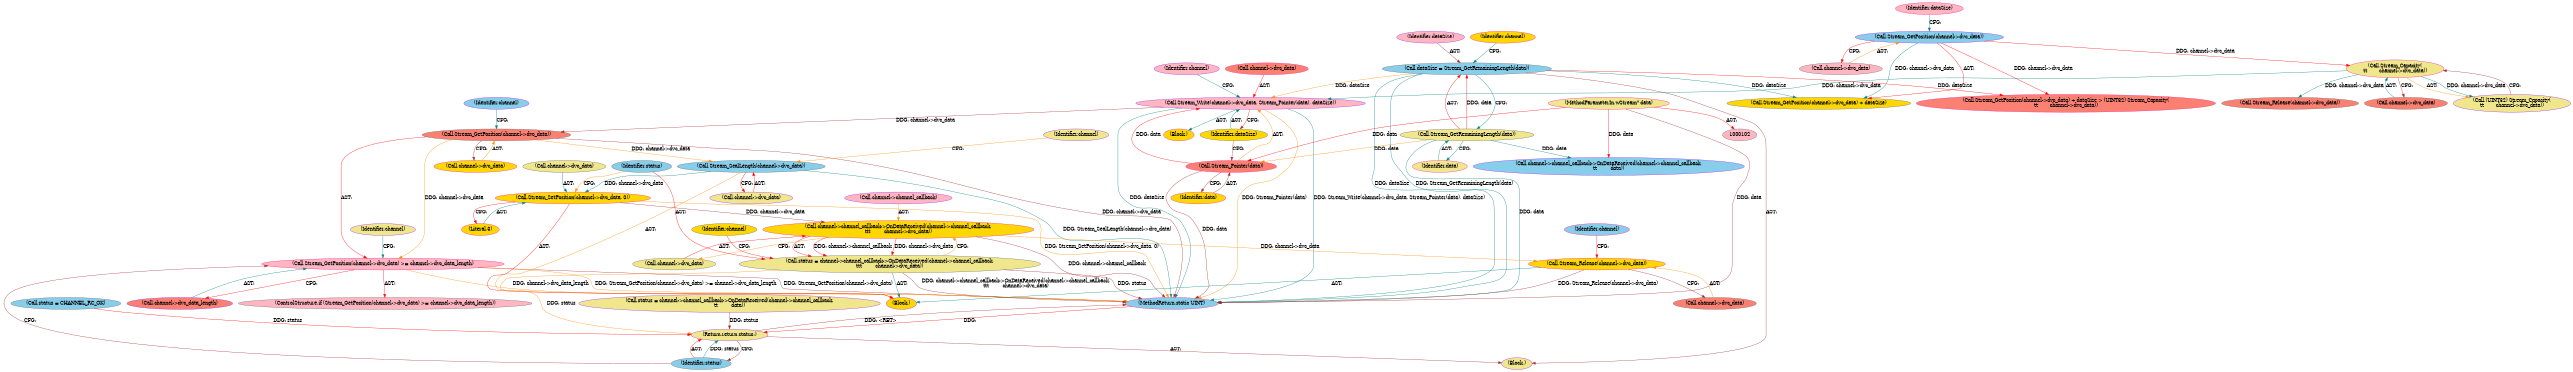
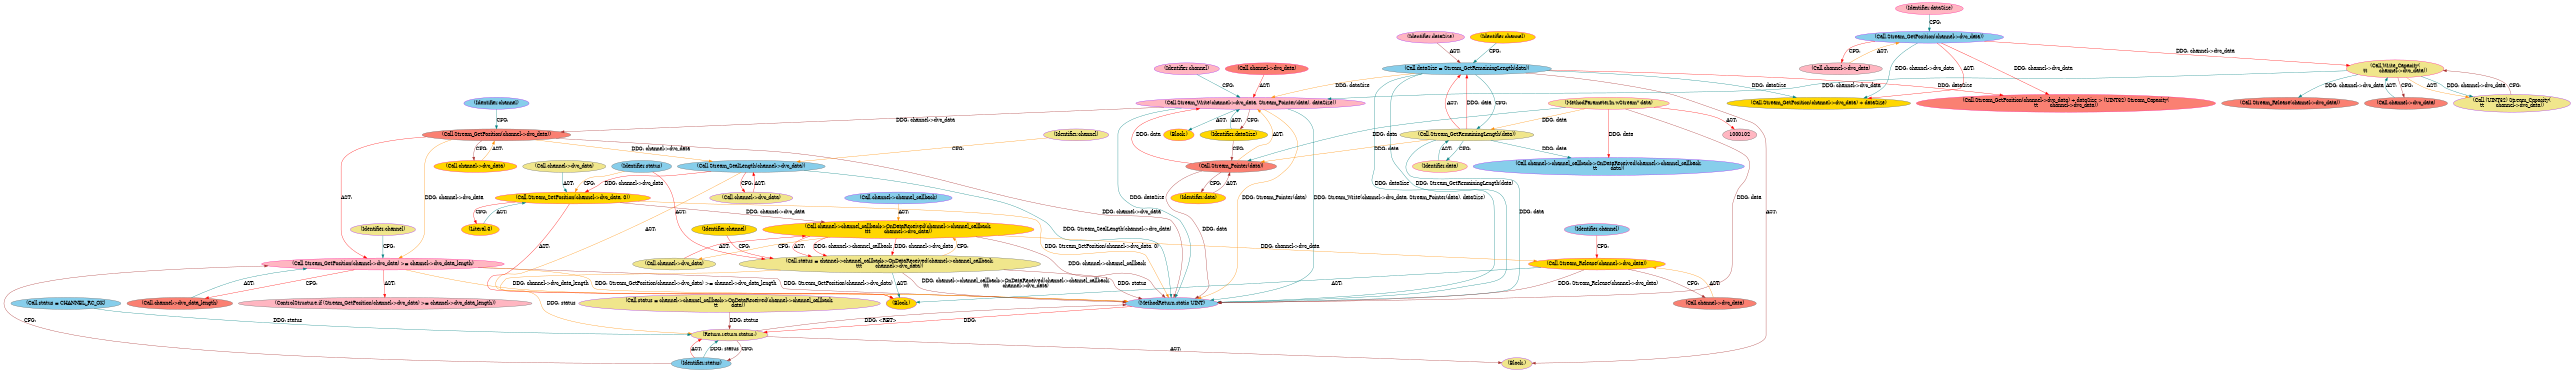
(2395, 69) -> (2395, 69)
none -> (1540, 119)
(1407, 124) -> (1407, 124)
(1231, 166) -> (1231, 166)
(648, 176) -> (648, 176)
(898, 198) -> (898, 198)
(180, 303) -> (180, 303)
(391, 329) -> (391, 329)
